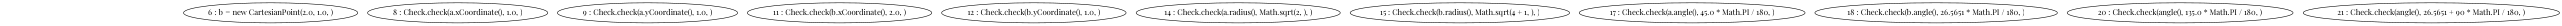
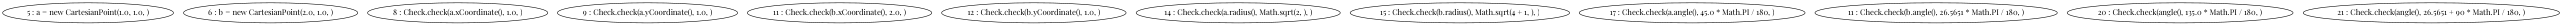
none -> (88, 13)
(1936, 13) -> (1936, 13)
